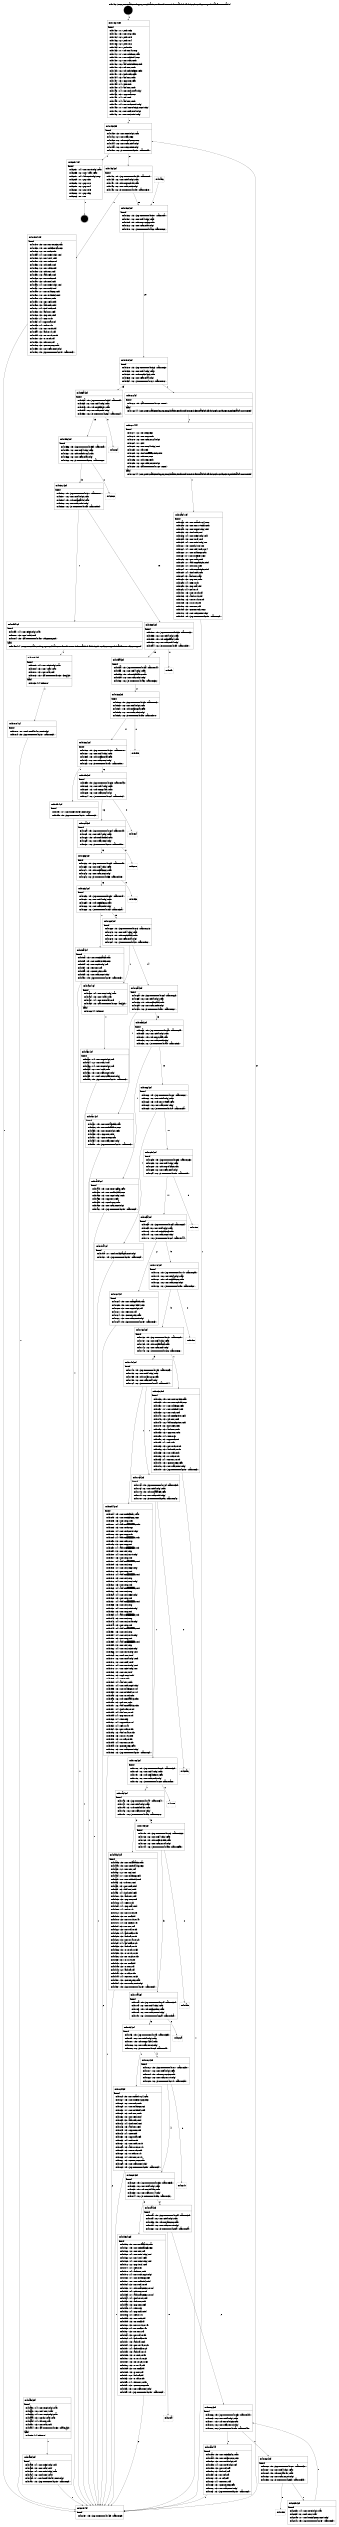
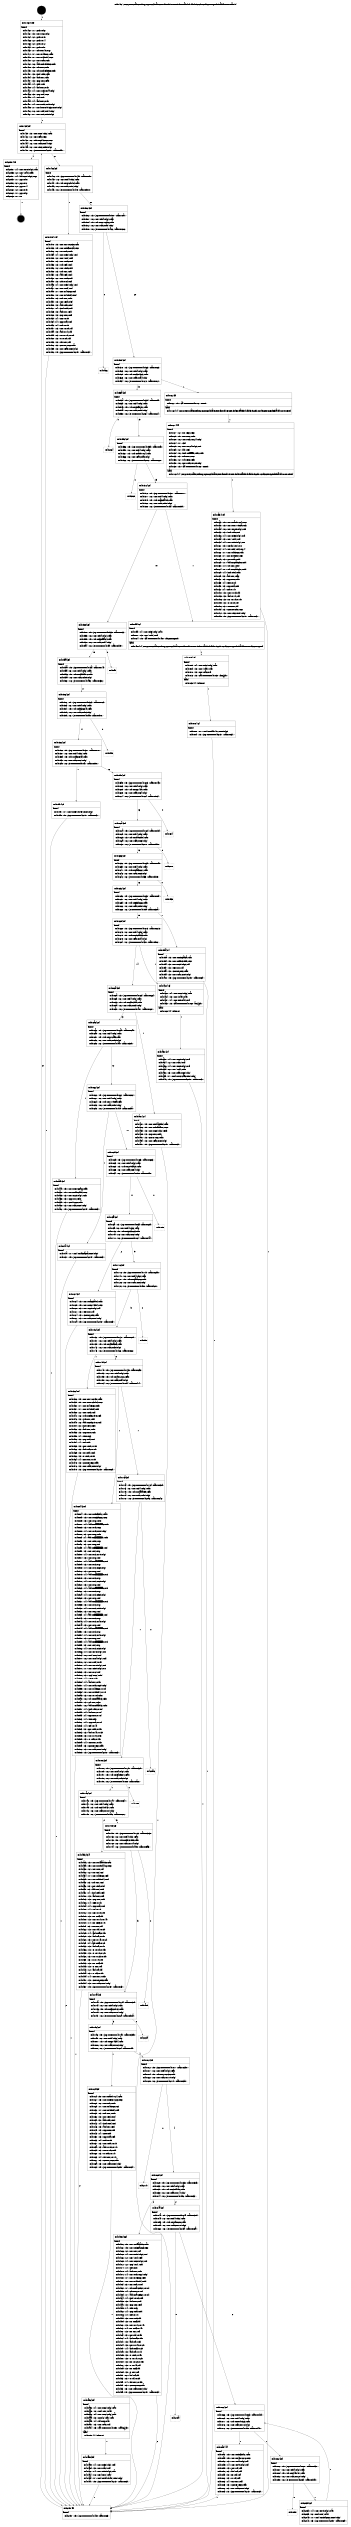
(155, 194) -> (103, 300)
